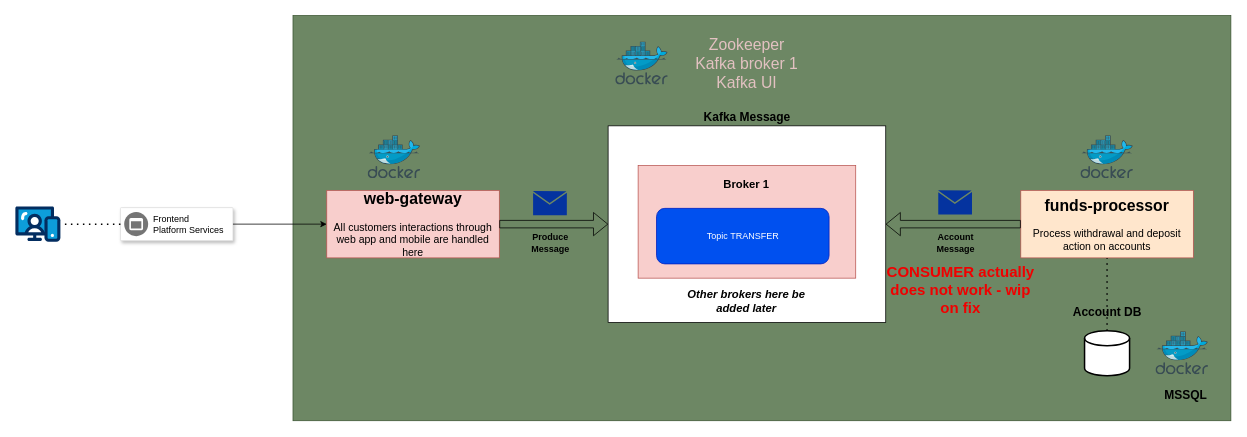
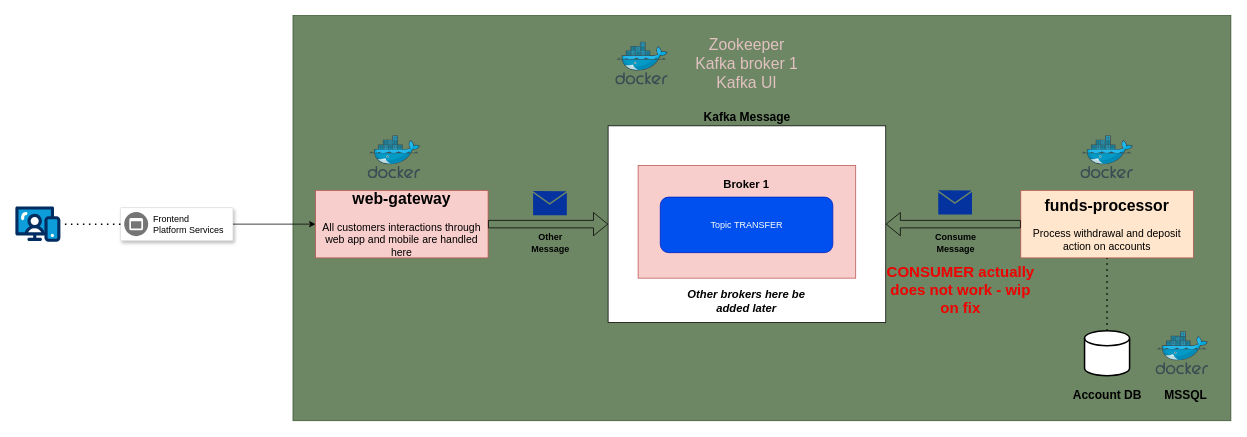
(413, 224) -> (402, 224)
(743, 236) -> (746, 225)
(551, 243) -> (551, 243)
(956, 243) -> (956, 243)
(1107, 312) -> (1107, 394)
